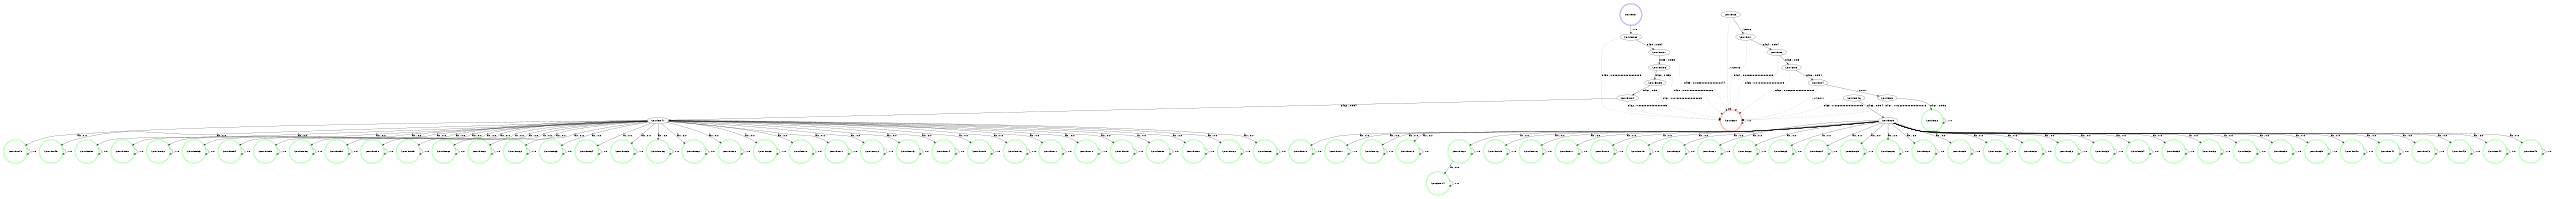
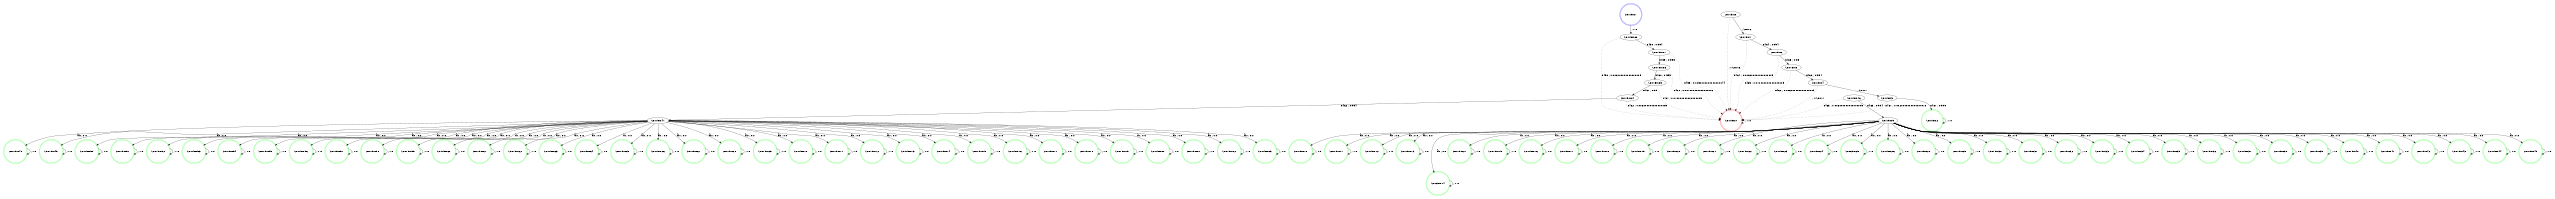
(1449, 167) -> (1641, 132)
